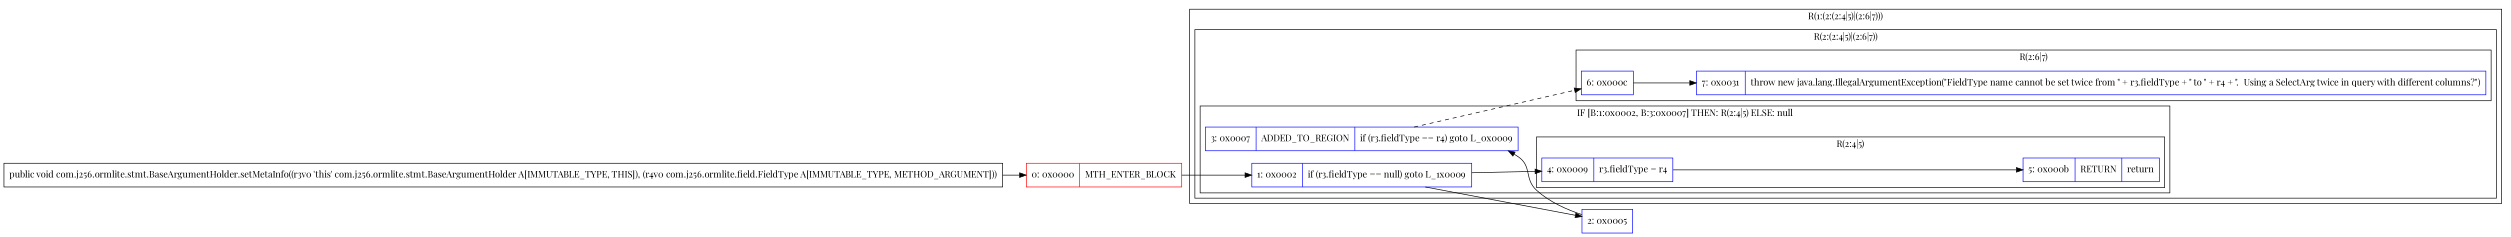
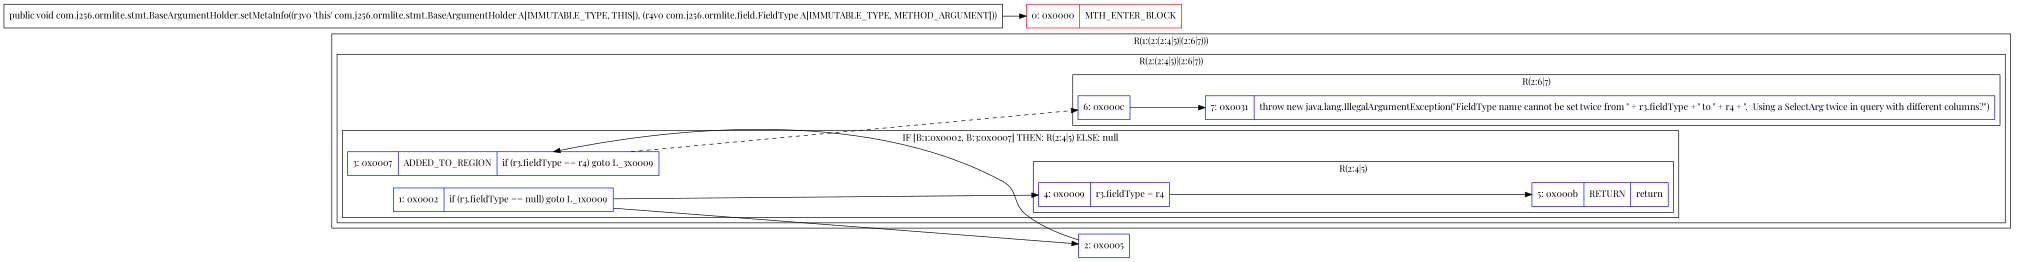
(1436, 139) -> (578, 163)
(1213, 175) -> none
